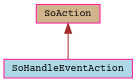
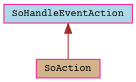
(68, 46) -> (68, 46)
